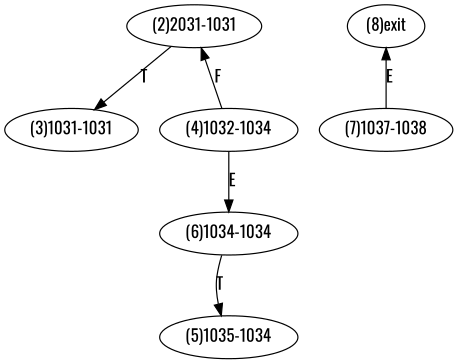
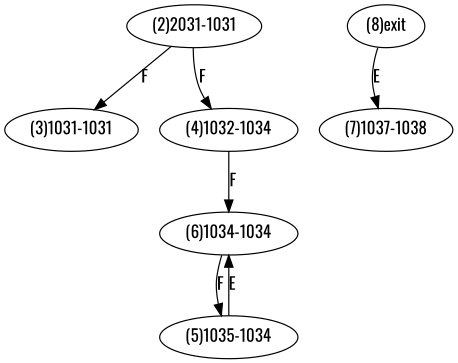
(145, 78) -> (145, 78)
(213, 84) -> (196, 74)
(386, 84) -> (373, 72)
(233, 182) -> (233, 182)
(220, 285) -> (220, 285)
none -> (229, 291)
